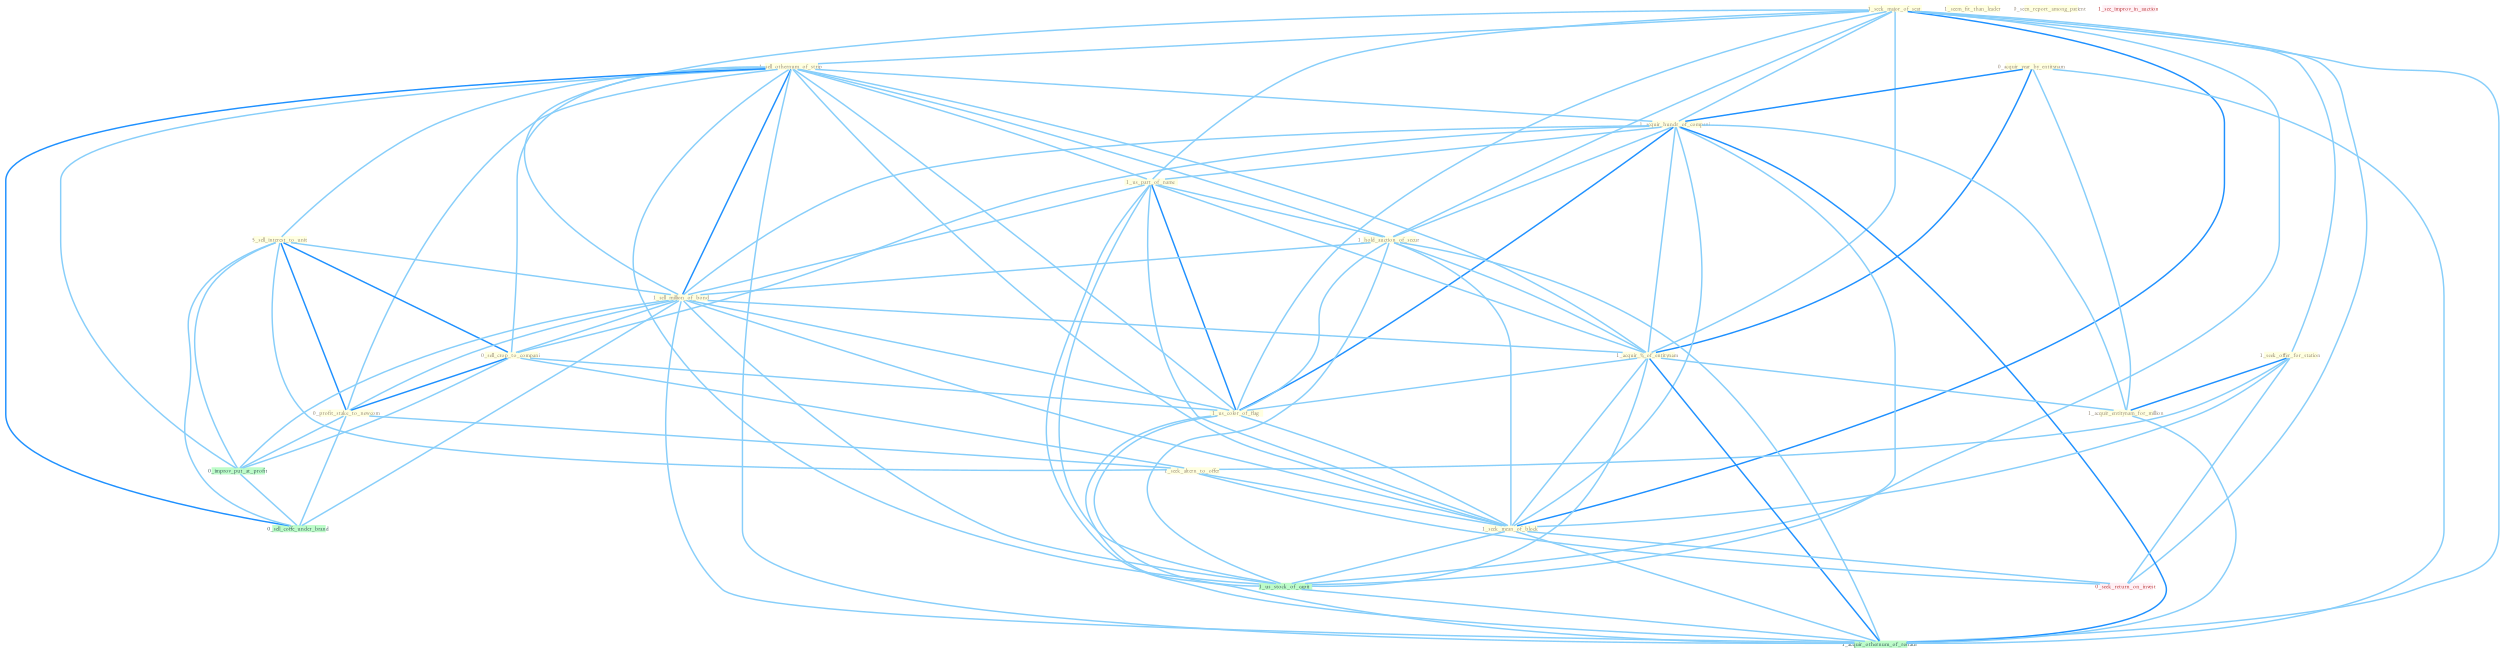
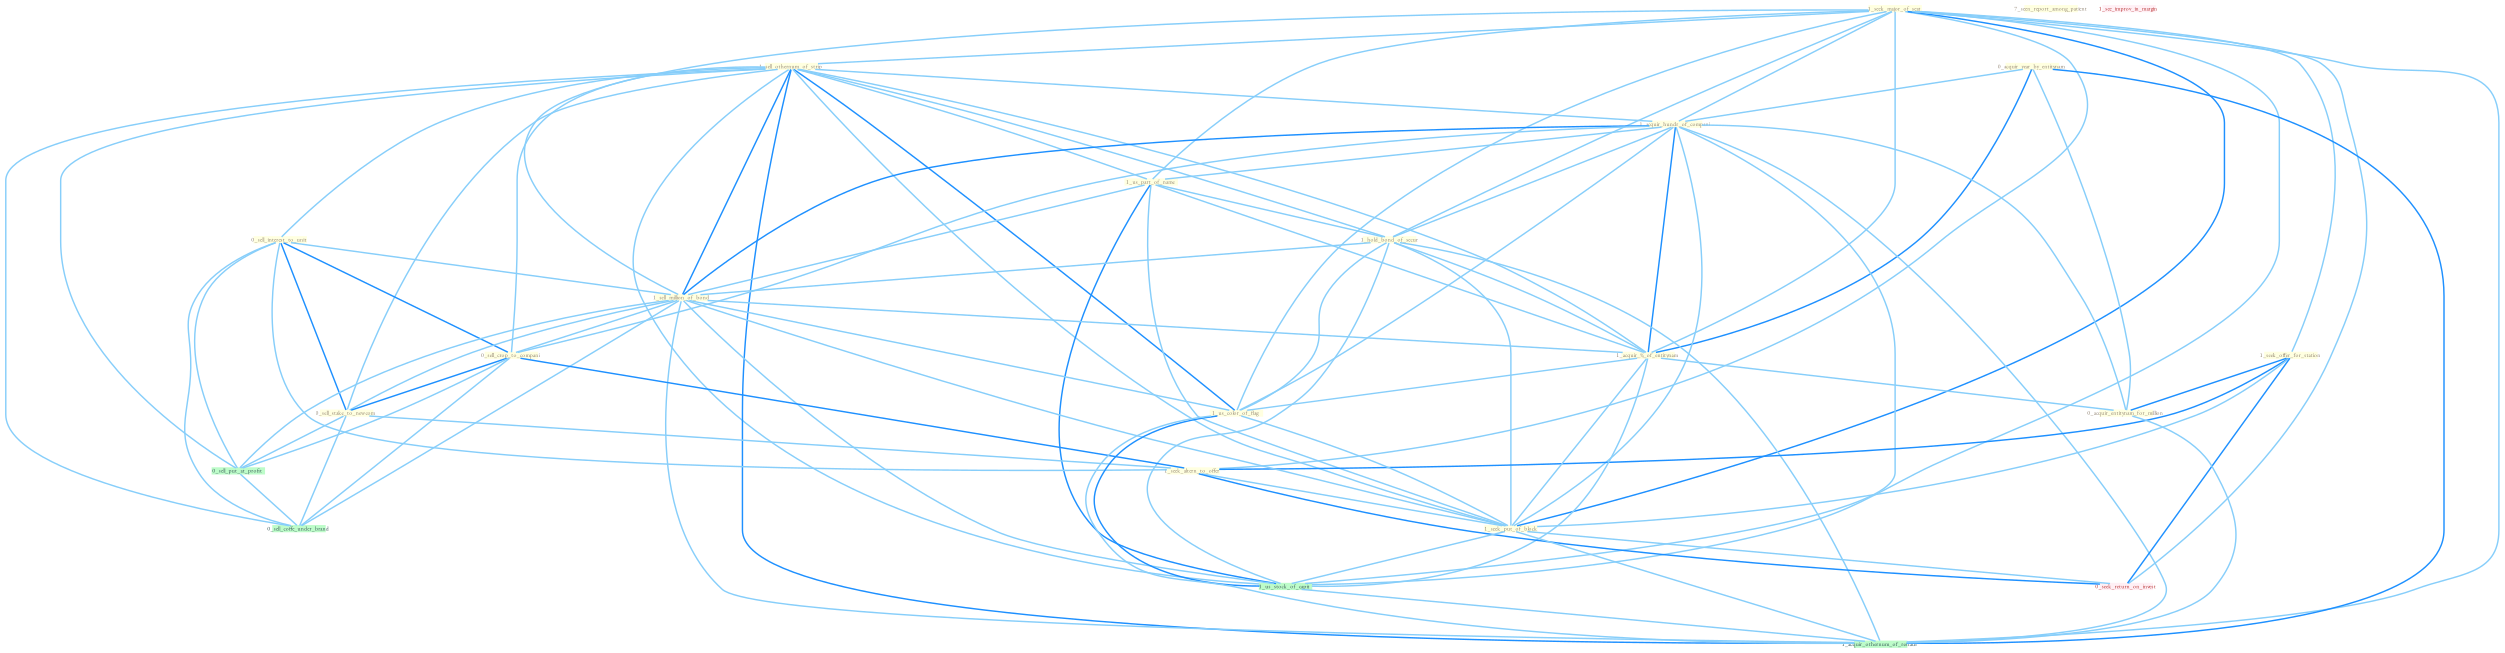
(1973, 9) -> none
(2051, 9) -> (2051, 9)
(2129, 9) -> (2129, 9)
(1854, 95) -> (1854, 95)
(106, 131) -> (106, 131)
(1174, 141) -> (1174, 141)
(1017, 237) -> (1017, 237)
(280, 240) -> (280, 240)
(1390, 240) -> (1390, 240)
(1662, 240) -> (1662, 240)
(1194, 297) -> none
(1429, 298) -> (1429, 298)
none -> (1797, 332)
(2020, 383) -> (2020, 383)
(874, 384) -> (416, 434)
(347, 413) -> (347, 413)
(852, 413) -> (852, 413)
(2126, 413) -> (2126, 413)
(1059, 433) -> (1059, 433)
(1816, 454) -> (1816, 454)
(2444, 454) -> (2444, 454)
(238, 471) -> (238, 471)
(2205, 476) -> (2205, 476)
(1764, 500) -> none
(1070, 505) -> none
(1099, 520) -> (1099, 520)
(1511, 529) -> (1511, 529)
(1714, 559) -> (1714, 559)
(977, 608) -> (977, 608)
